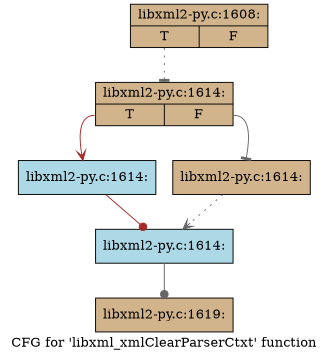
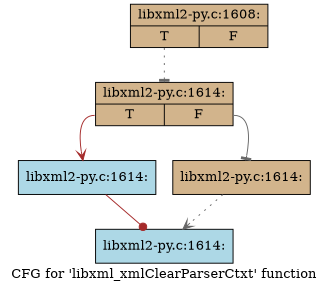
(164, 315) -> none
